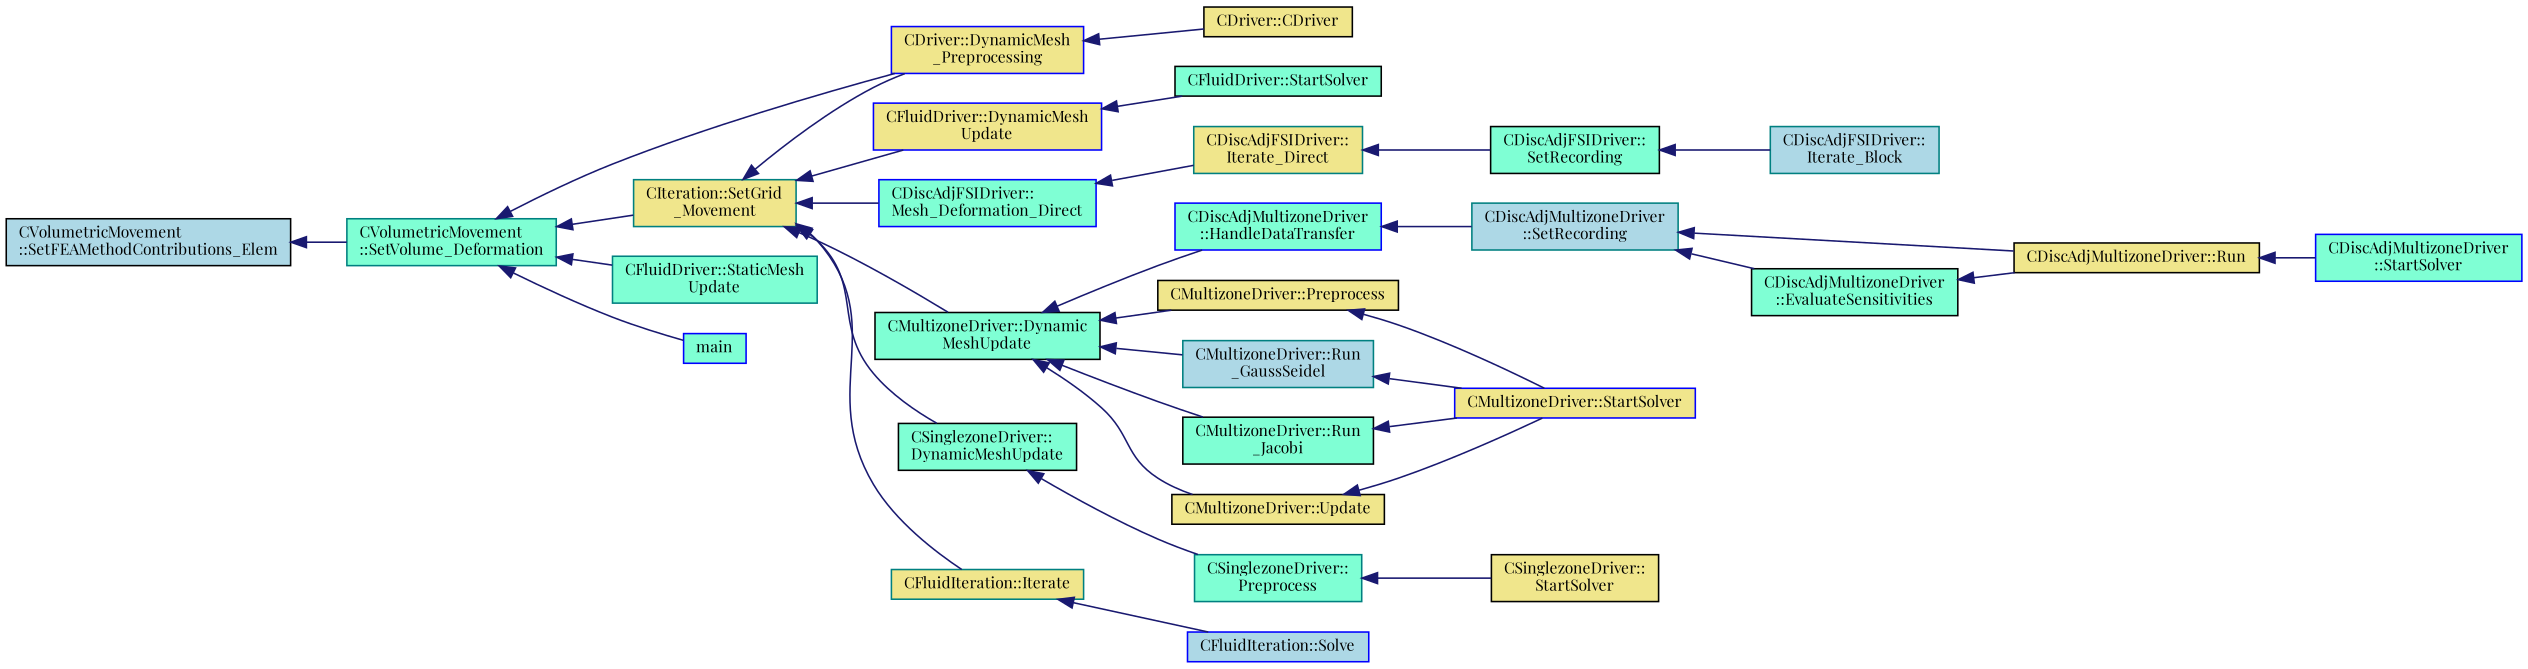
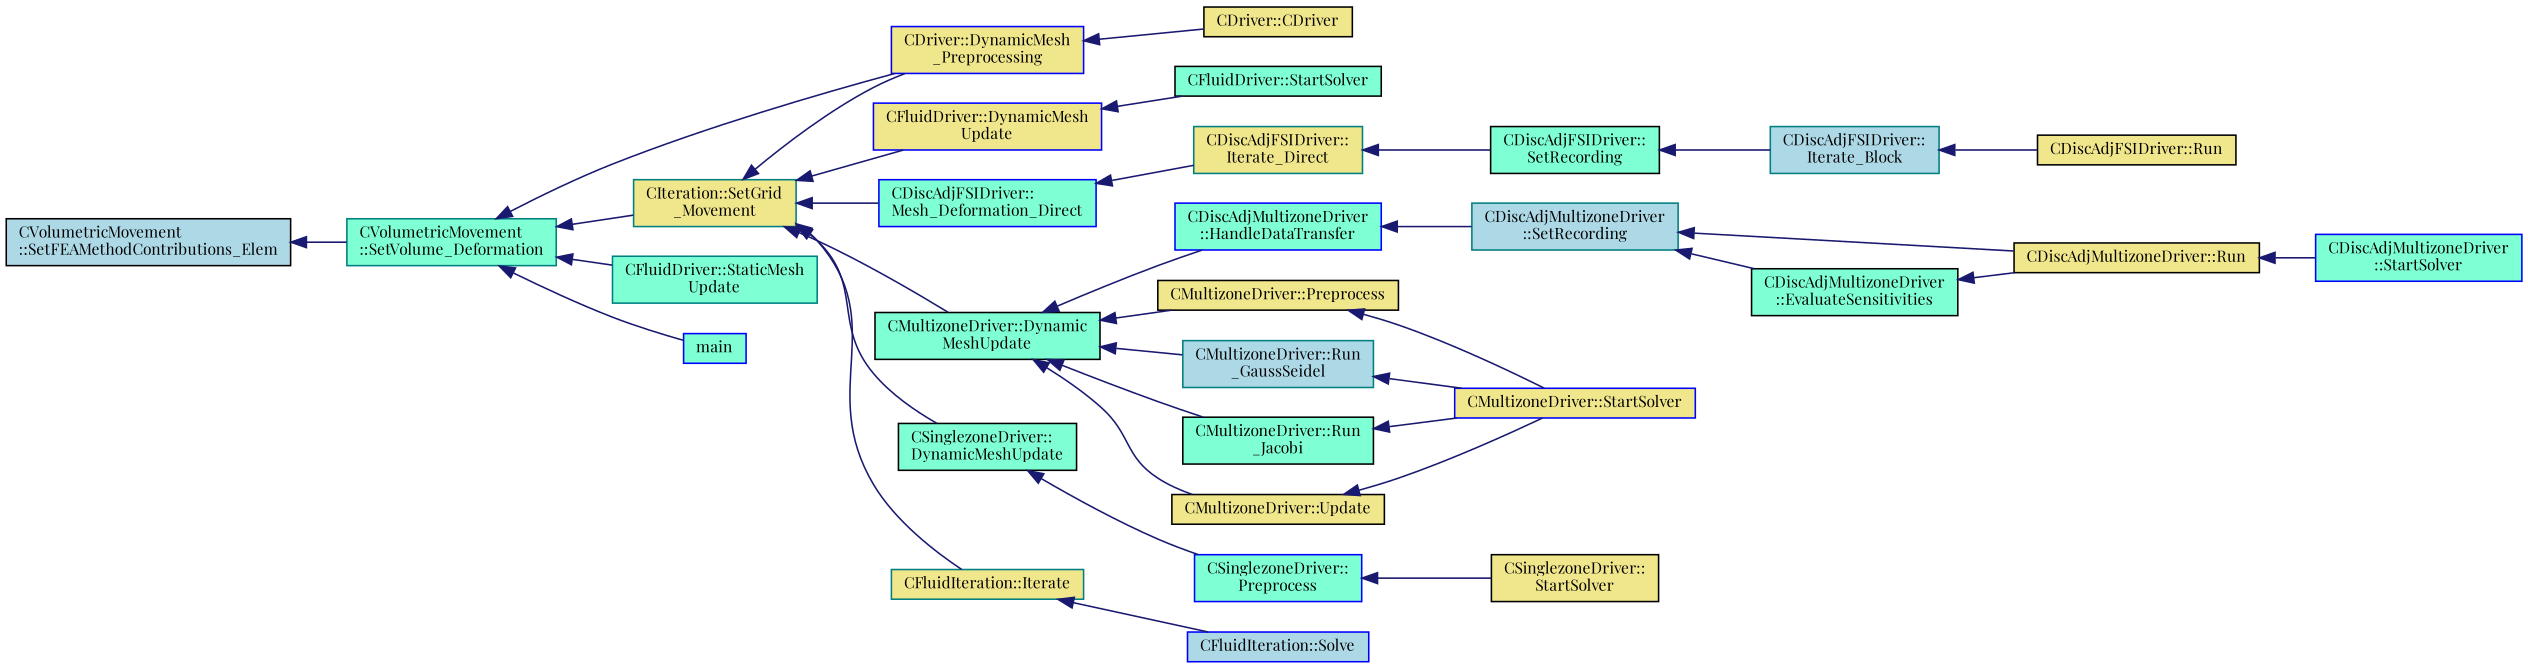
none -> (2137, 150)
(1278, 578) -> (1278, 578)
